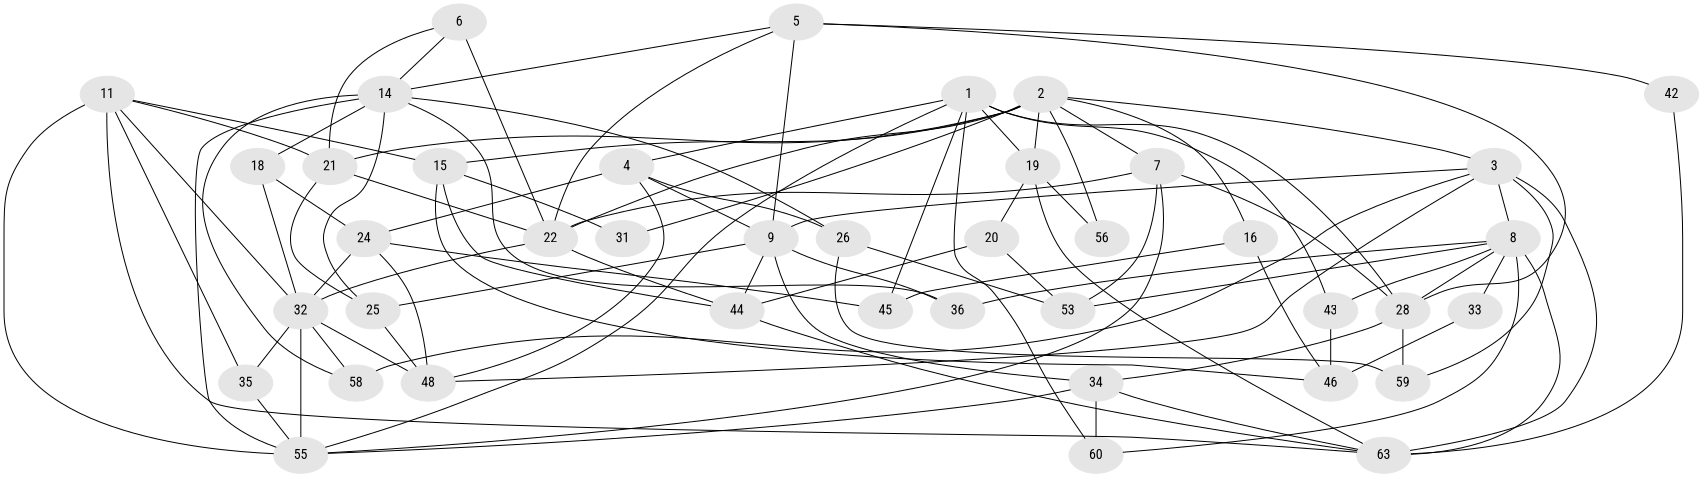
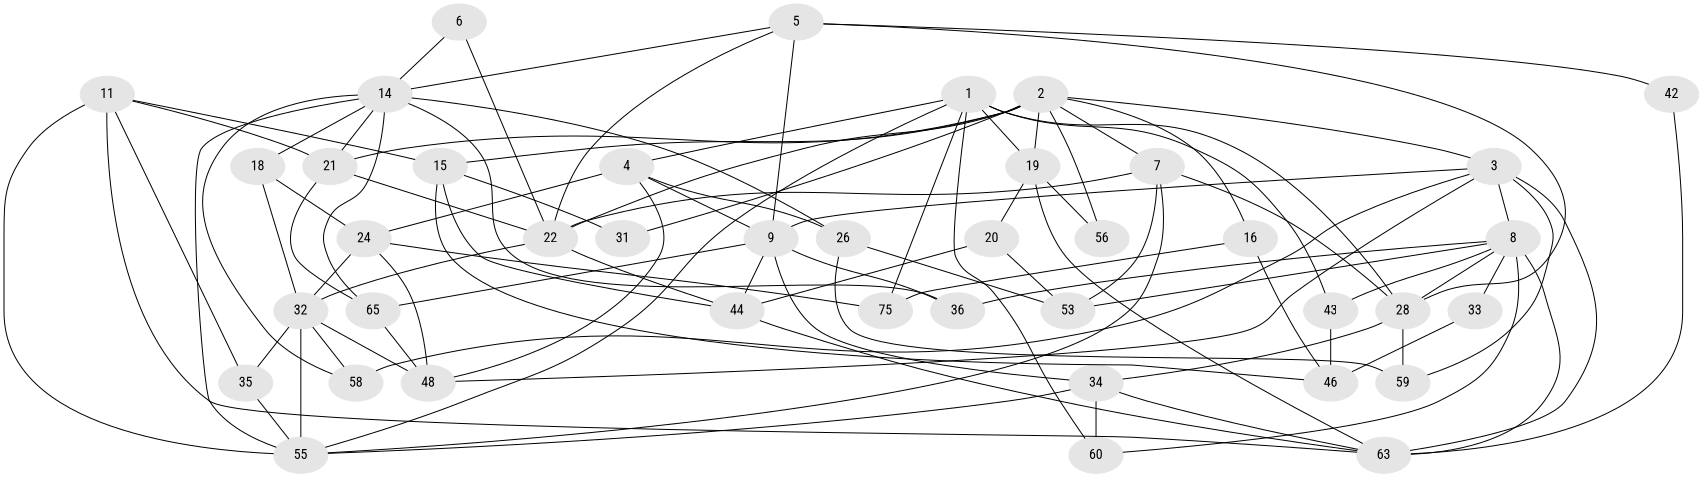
(357, 68) -> (357, 130)
(212, 212) -> none
(373, 311) -> (373, 311)
(885, 311) -> (885, 311)
